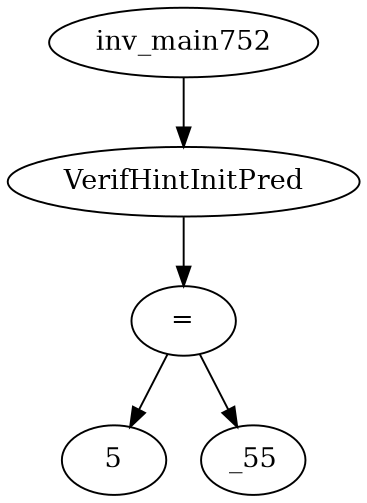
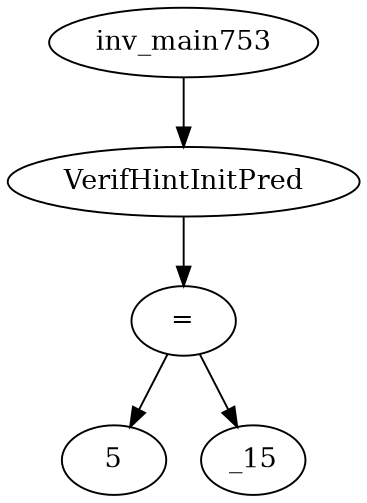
(184, 43) -> (184, 43)
(253, 460) -> (253, 460)
